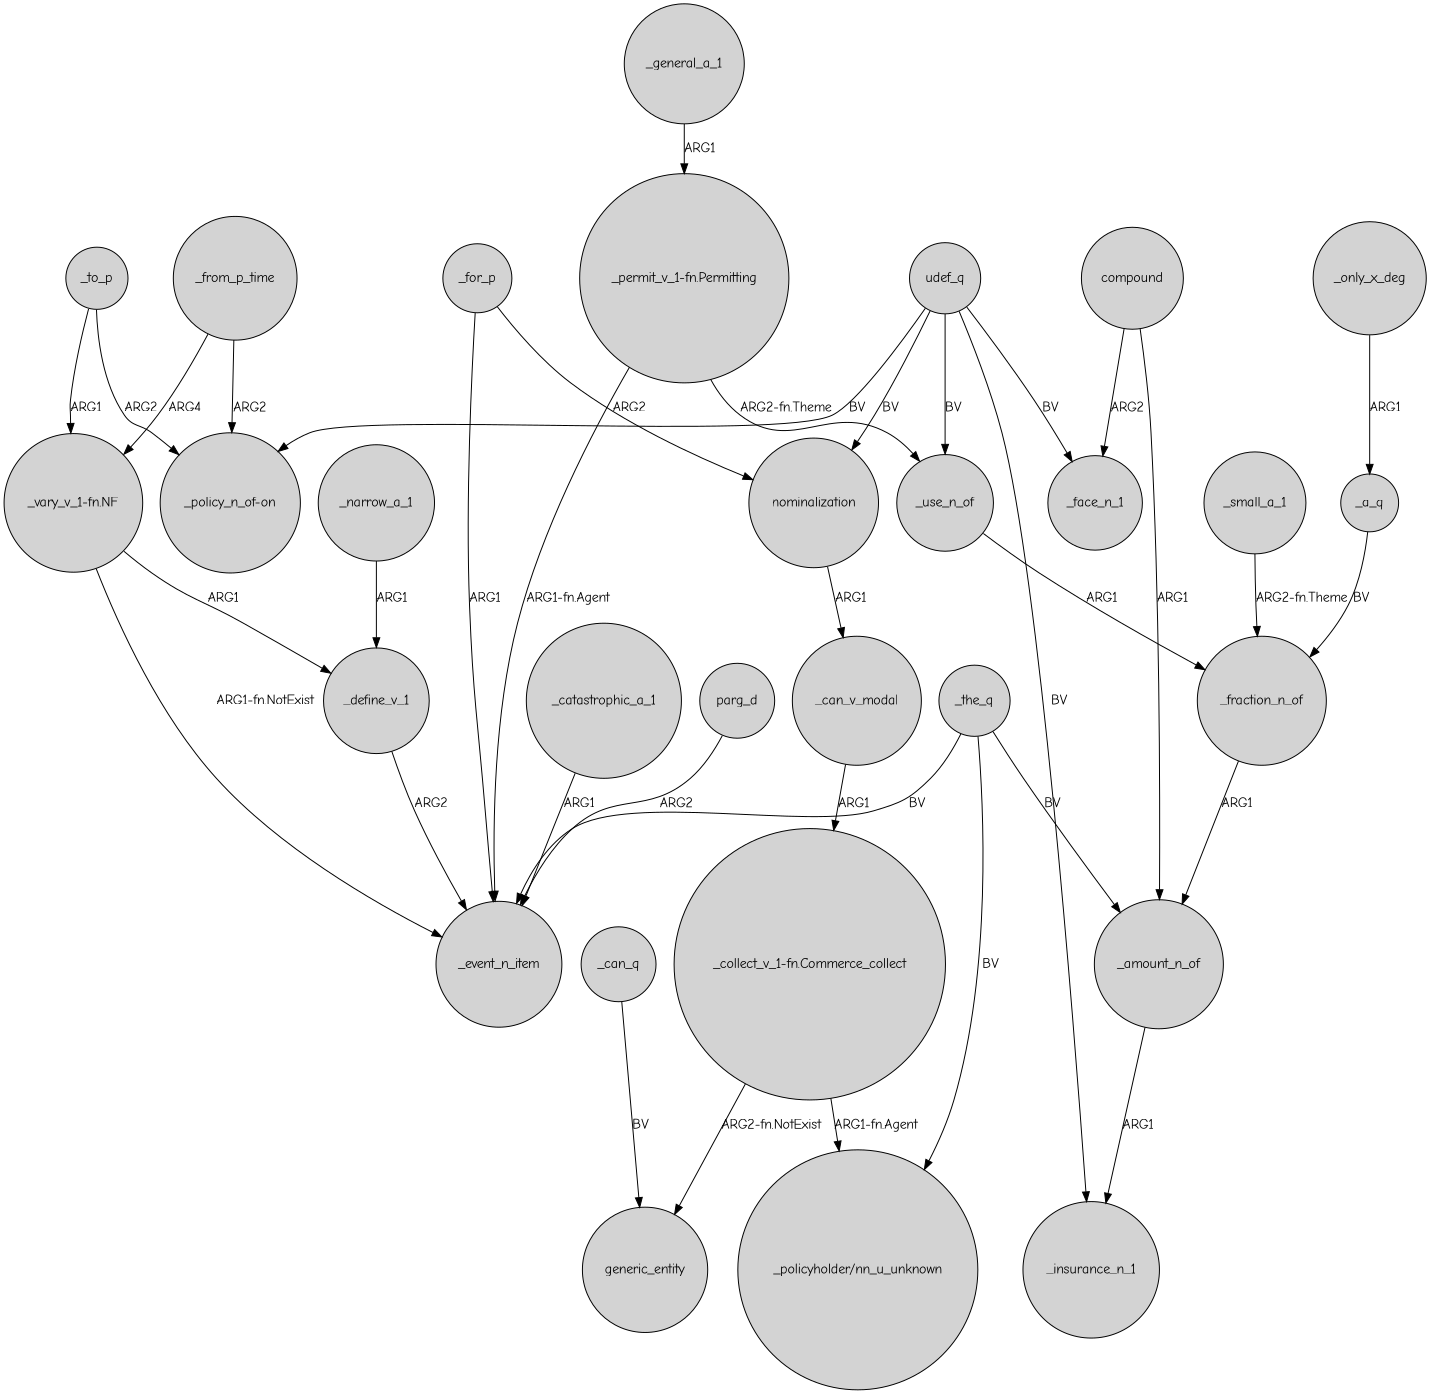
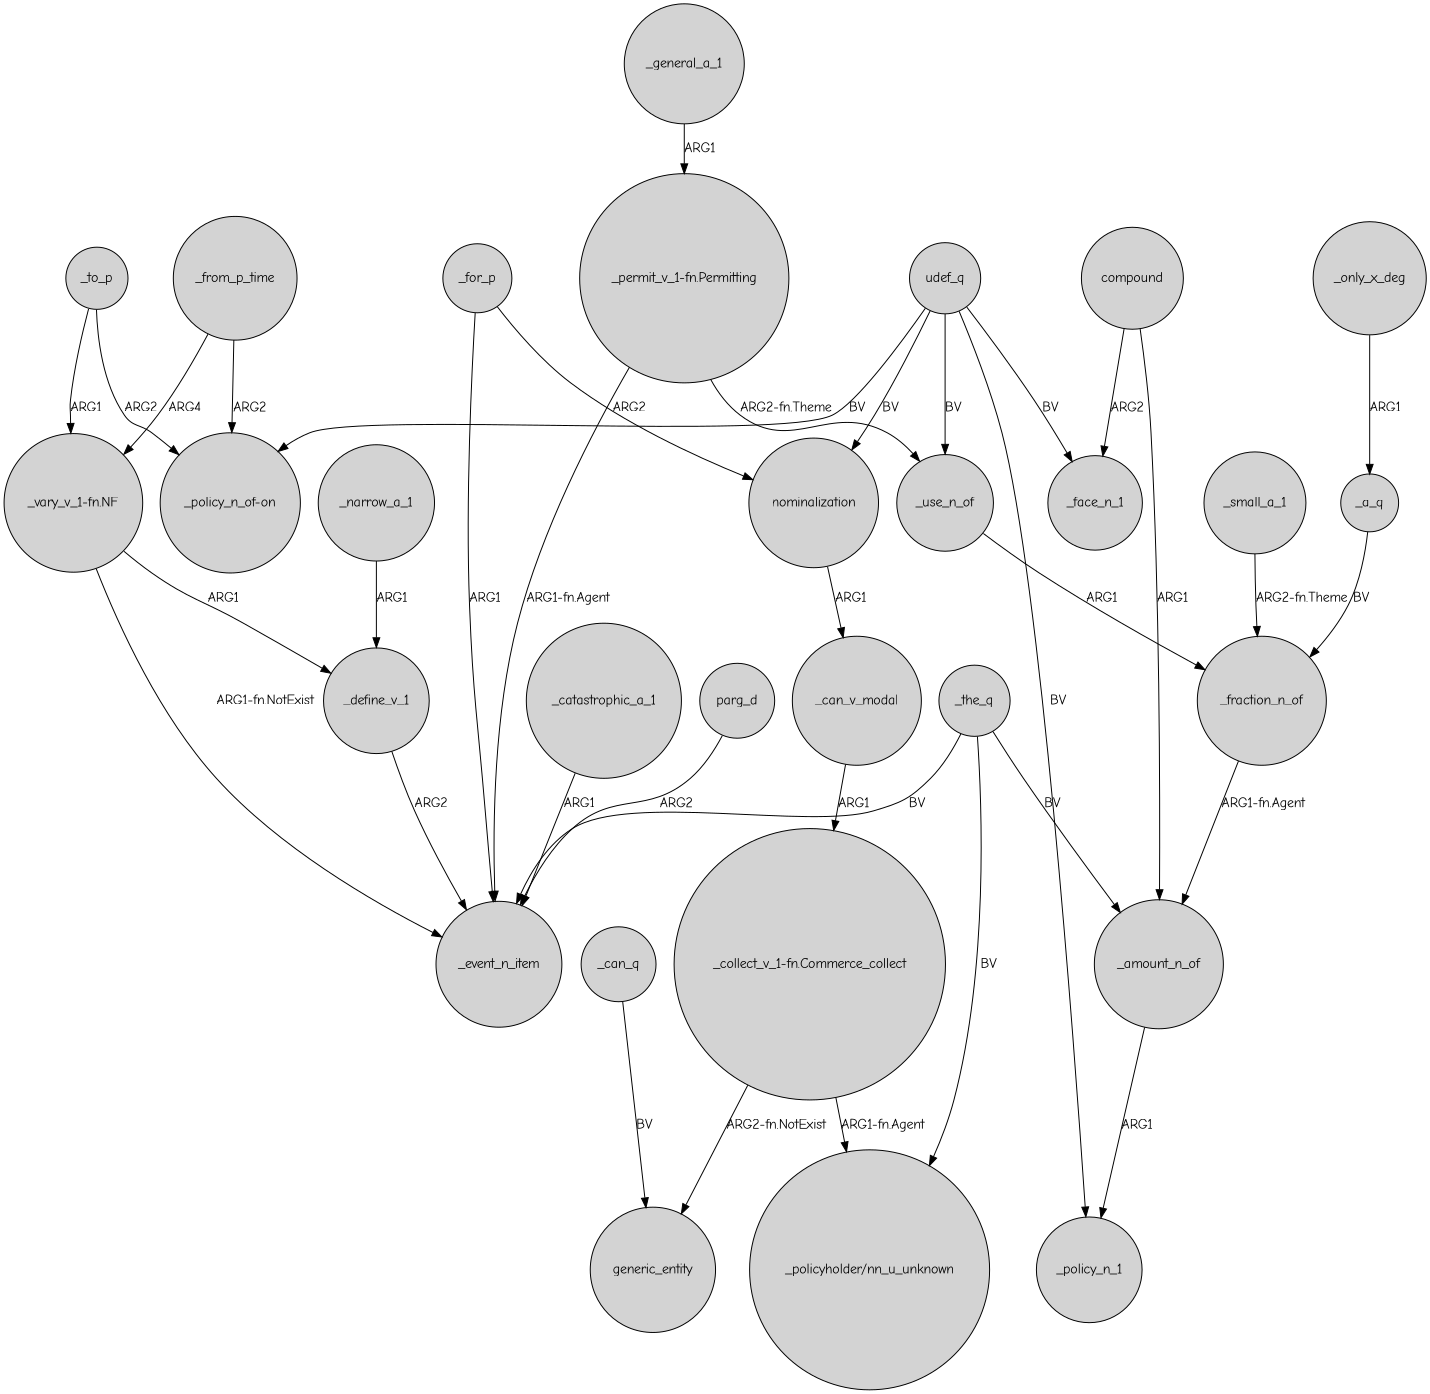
(1237, 804) -> (1263, 804)
(1091, 1270) -> (1089, 1270)
